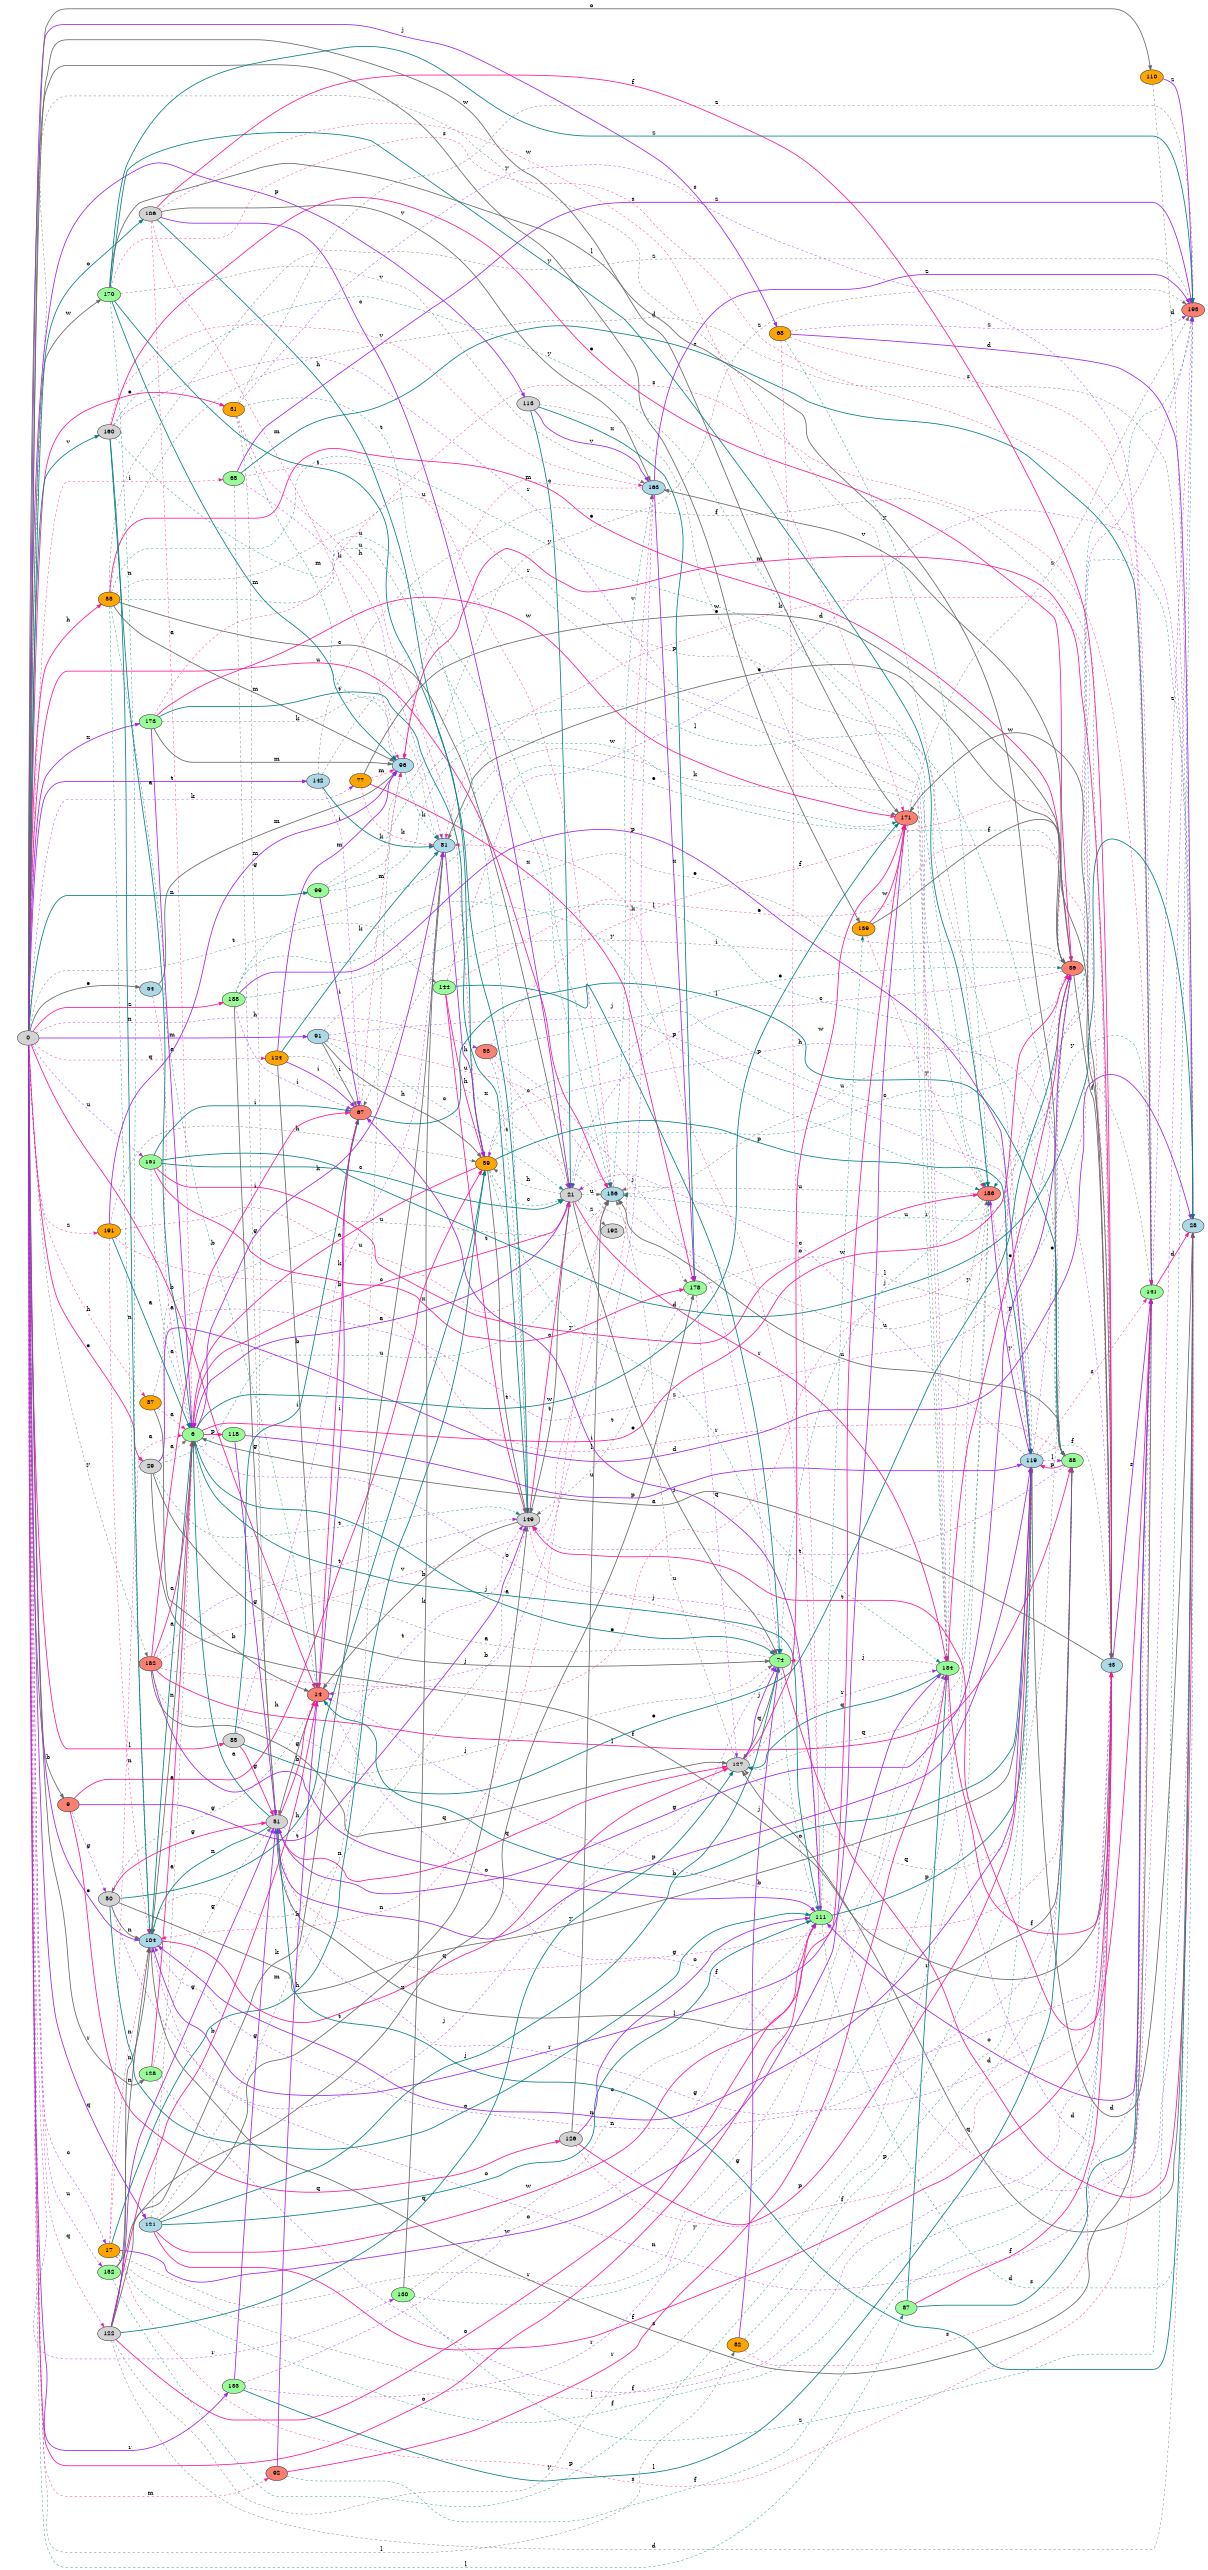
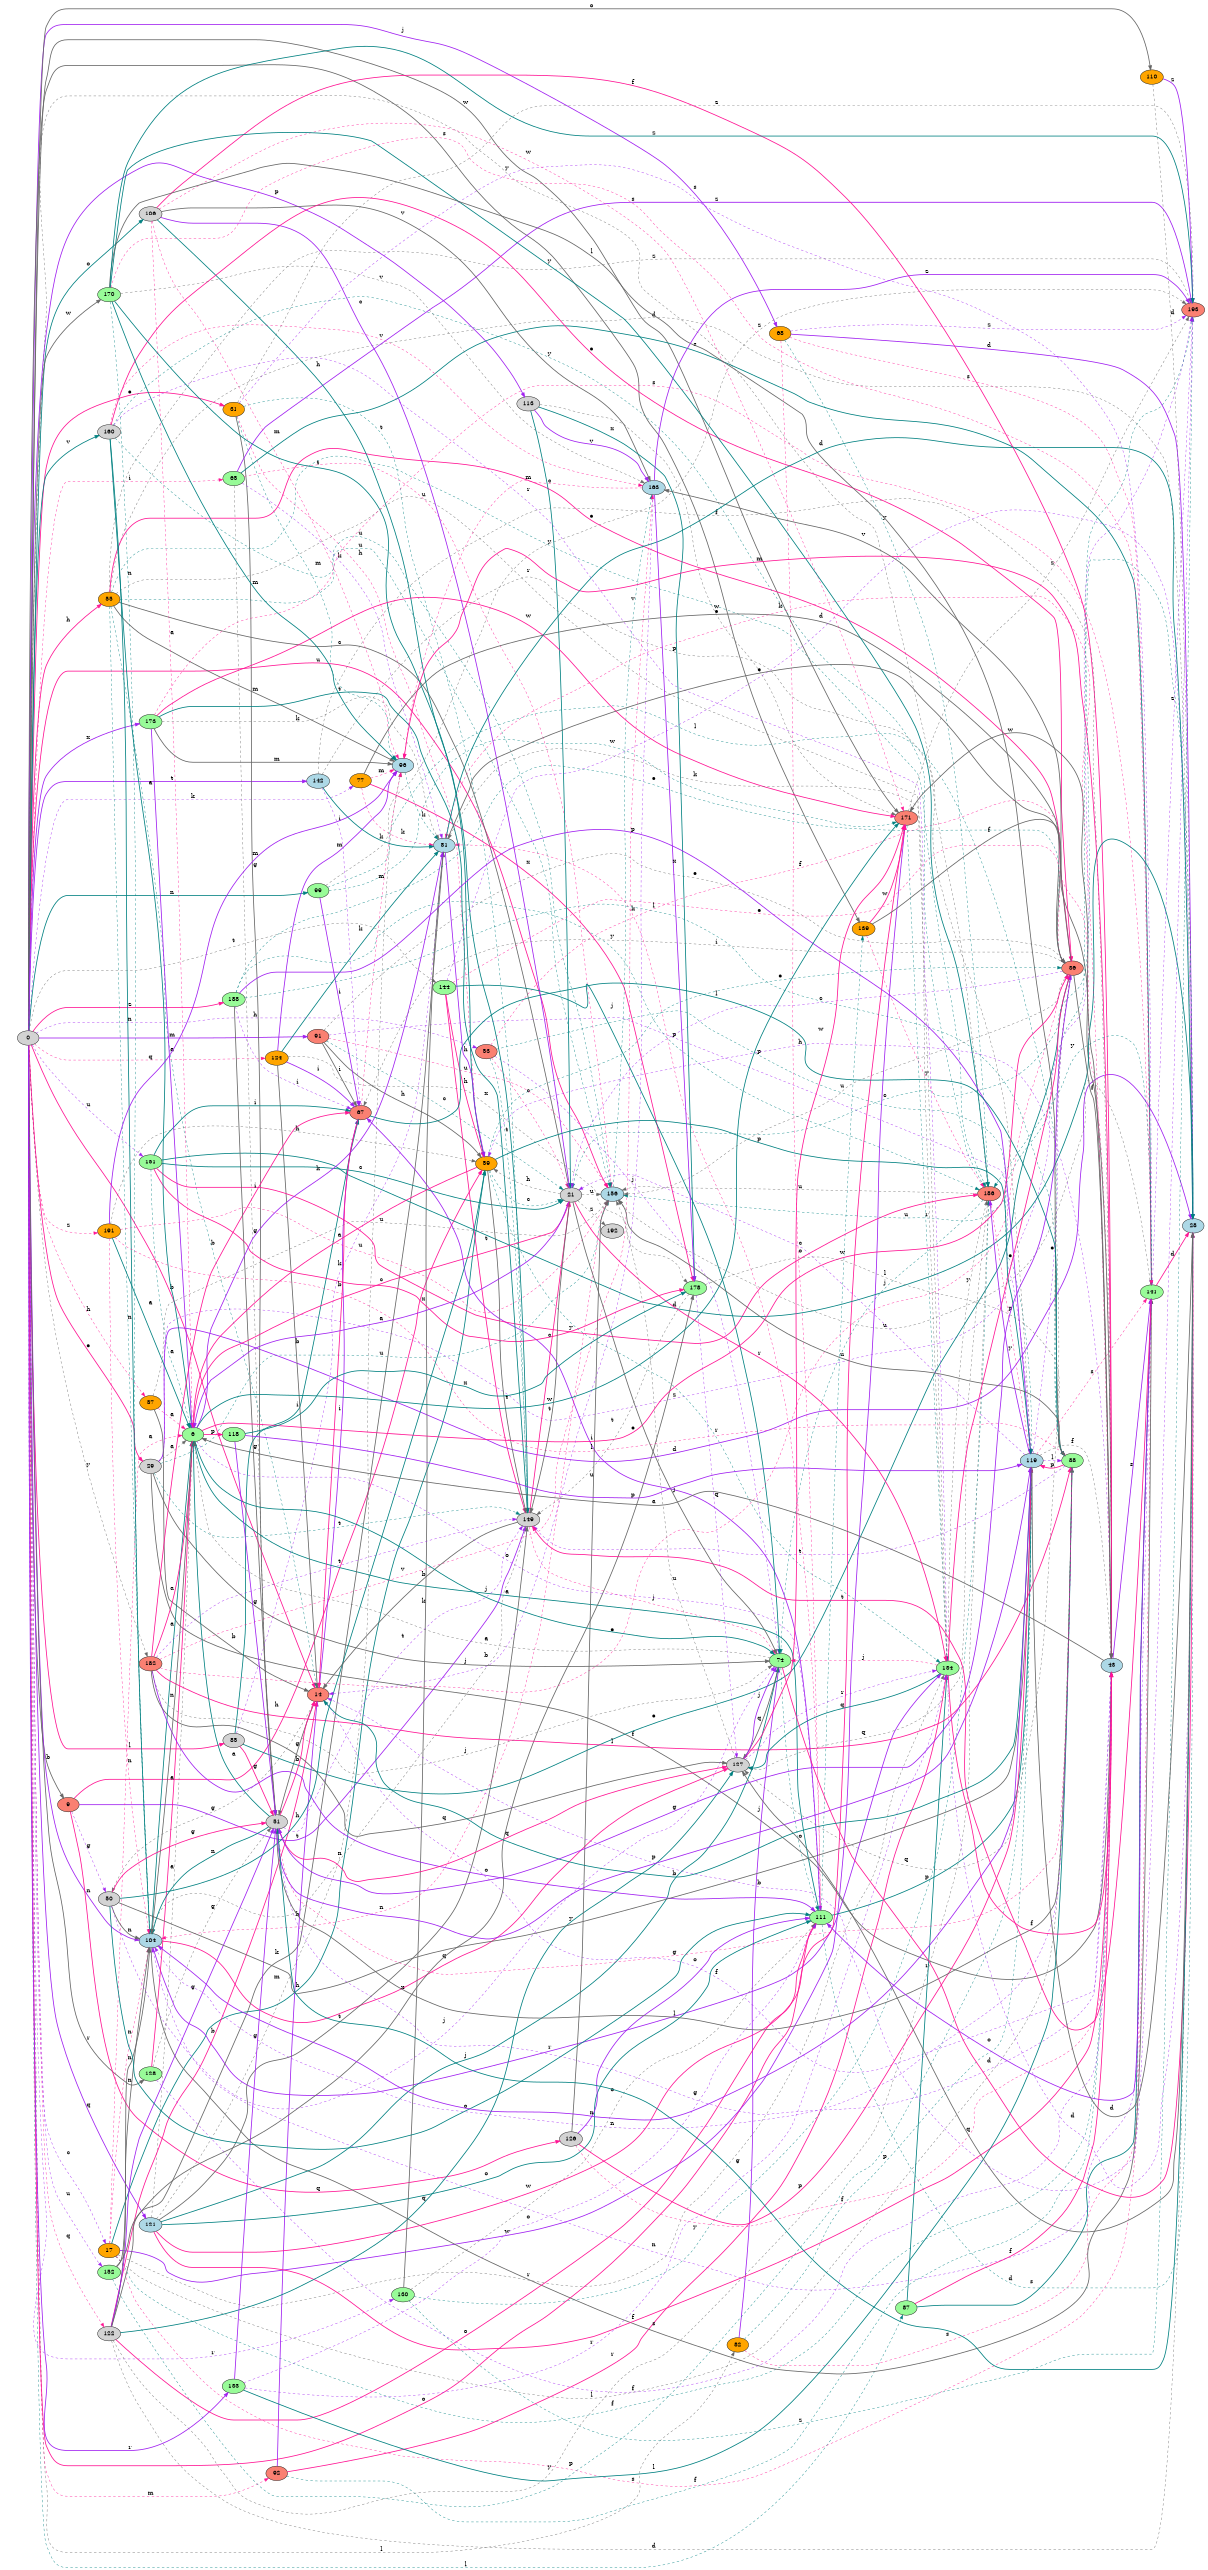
none -> (1084, 448)
(151, 989) -> none
(318, 1036) -> (318, 1036)
(260, 1113) -> (260, 1113)
none -> (467, 1387)
(88, 1891) -> (88, 1891)
